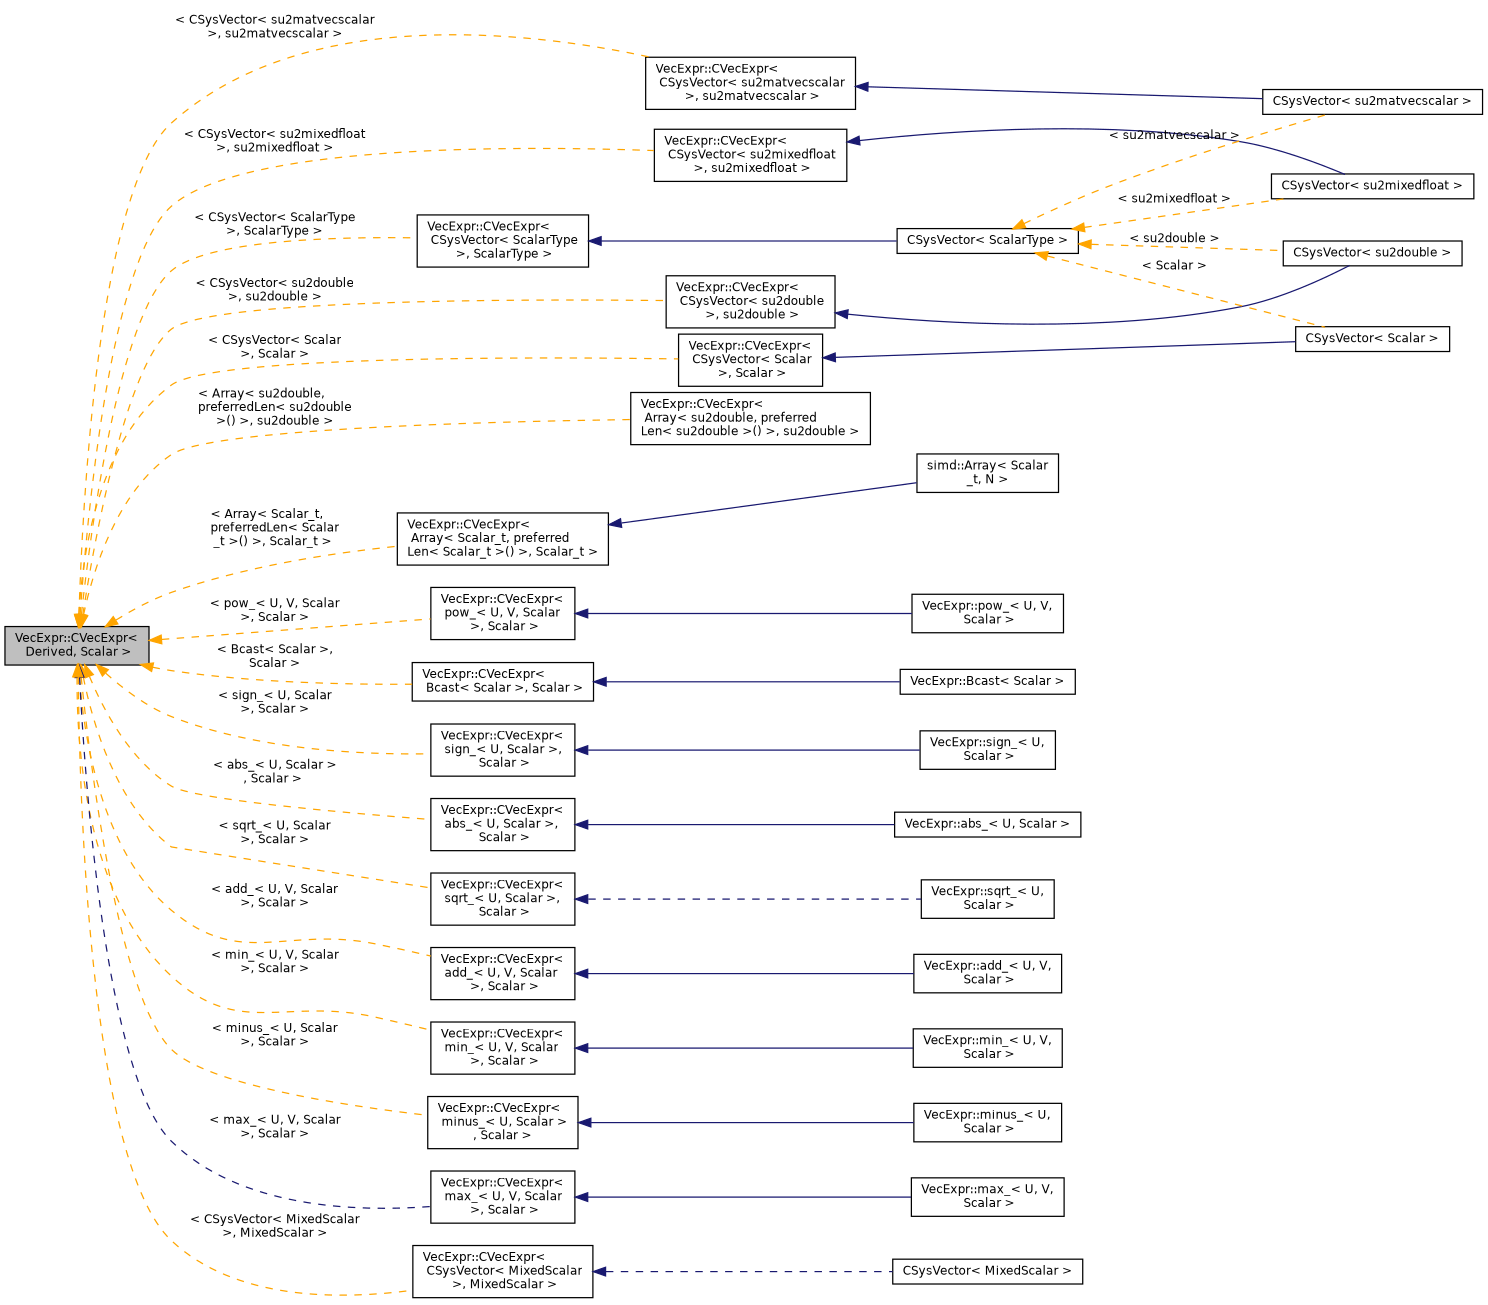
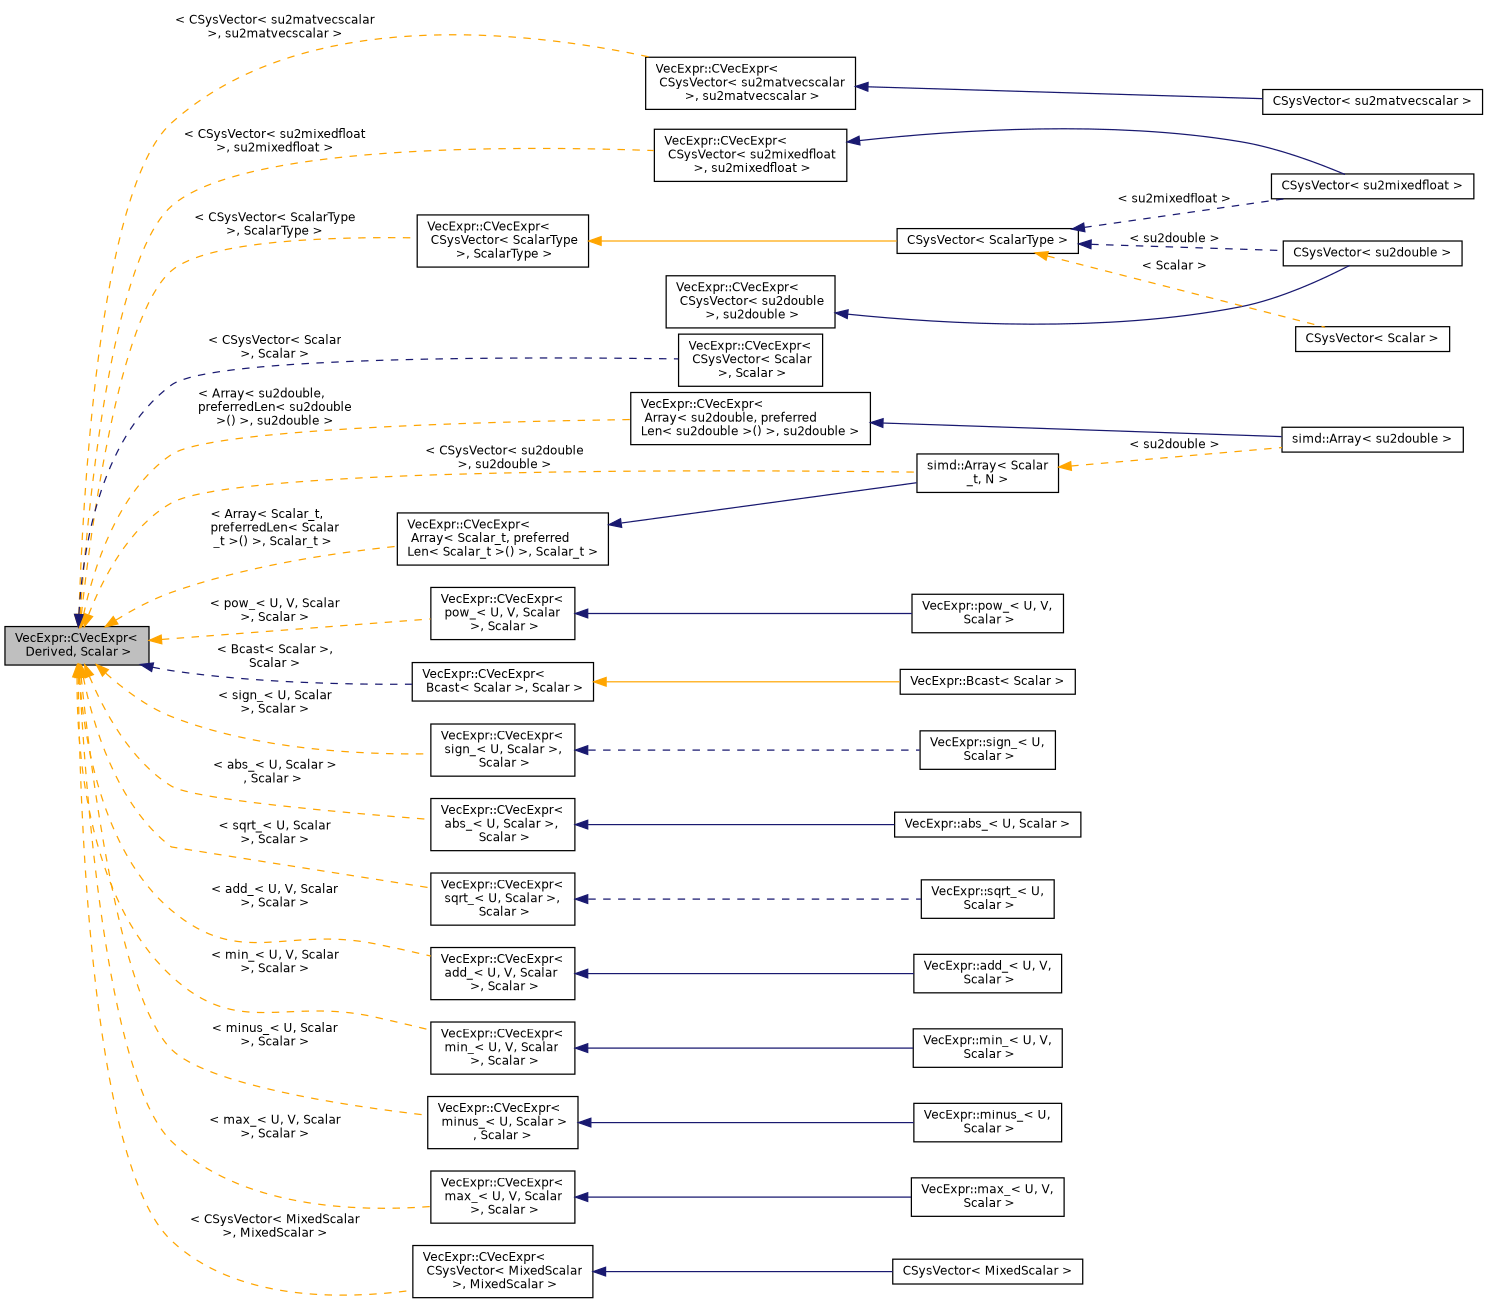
(1174, 163) -> none
(1186, 213) -> (1186, 213)
(749, 241) -> (749, 241)
(1187, 248) -> (1187, 248)
(266, 310) -> (472, 474)
(1065, 350) -> none
(296, 364) -> (296, 364)
none -> (1373, 440)
(282, 681) -> (282, 681)
(753, 682) -> (753, 682)
(754, 750) -> (754, 750)
(128, 1050) -> (128, 1050)
(749, 1272) -> (749, 1272)
